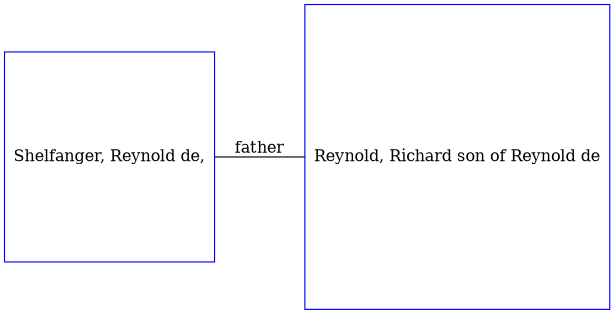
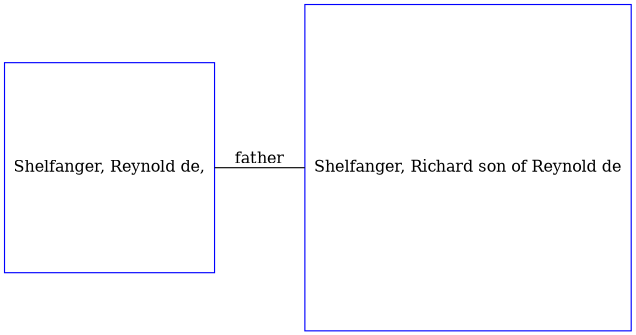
(457, 157) -> (468, 168)
